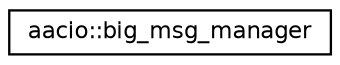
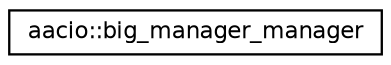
(170, 32) -> (196, 32)
